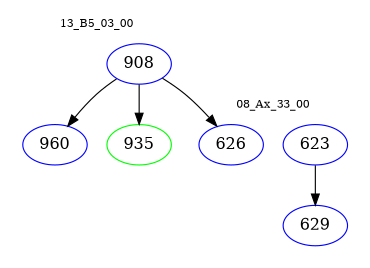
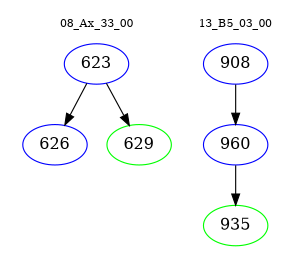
(139, 99) -> (236, 180)
(197, 105) -> (79, 99)
(315, 226) -> (139, 145)
